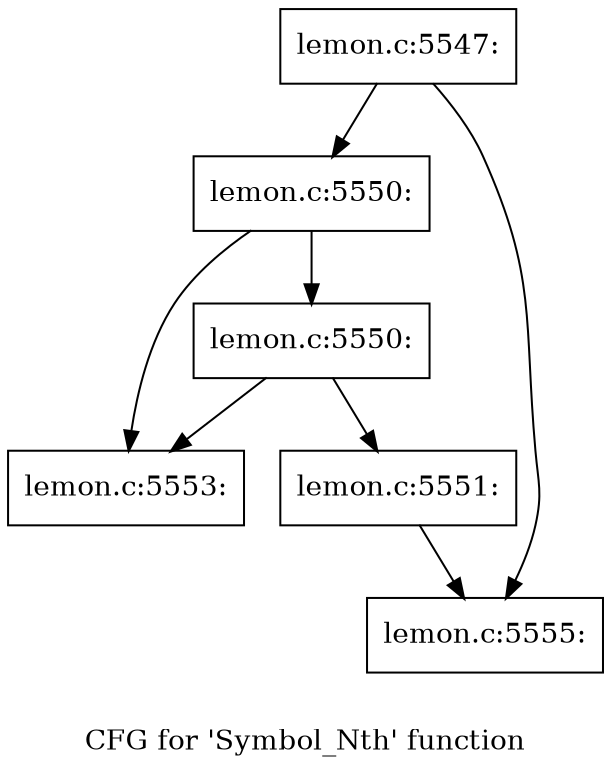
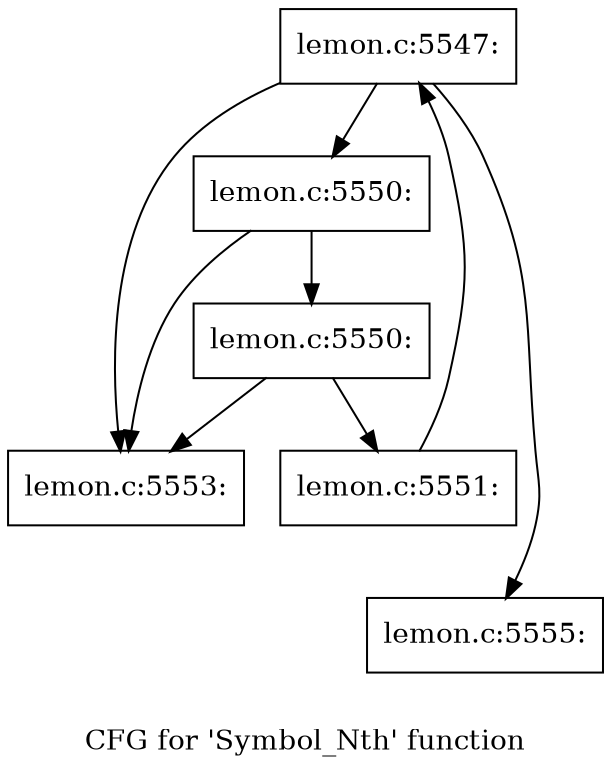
none -> (137, 225)
(437, 553) -> (464, 277)
